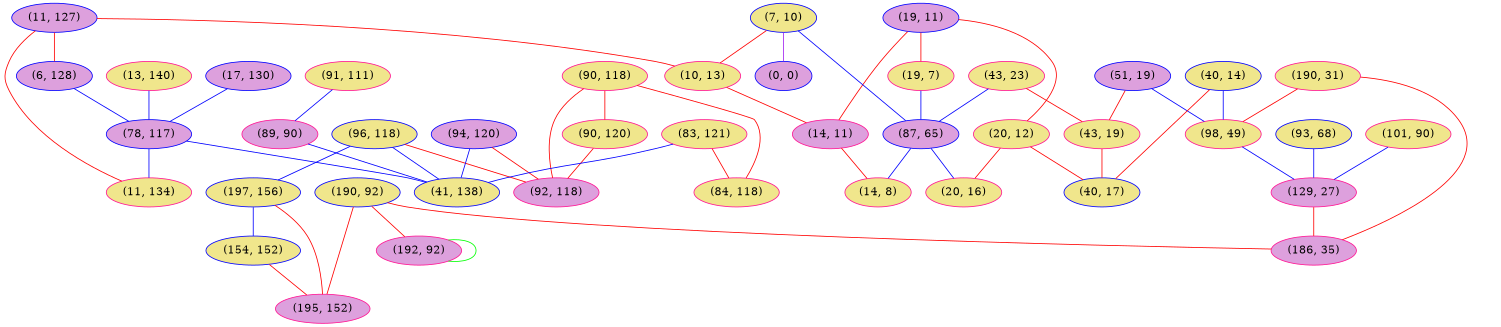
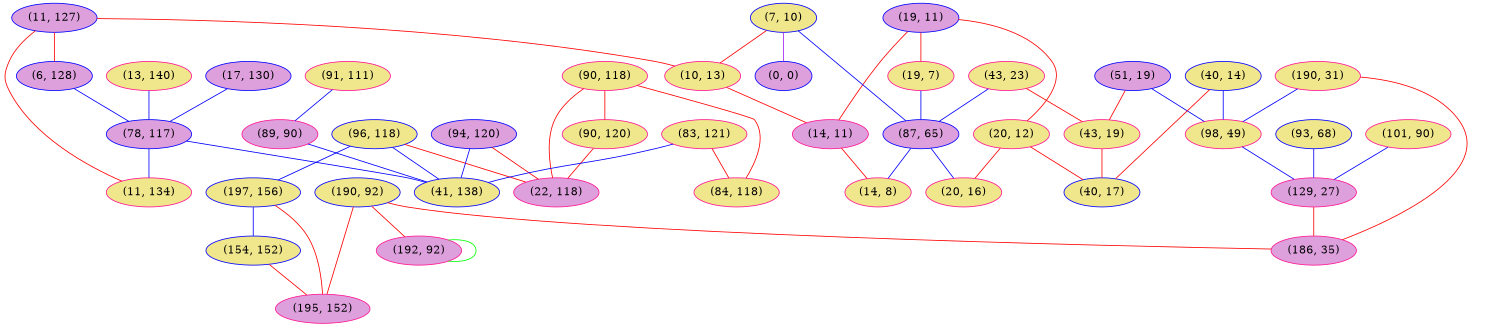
(1270, 105) -> (1270, 105)
(556, 192) -> (556, 192)
